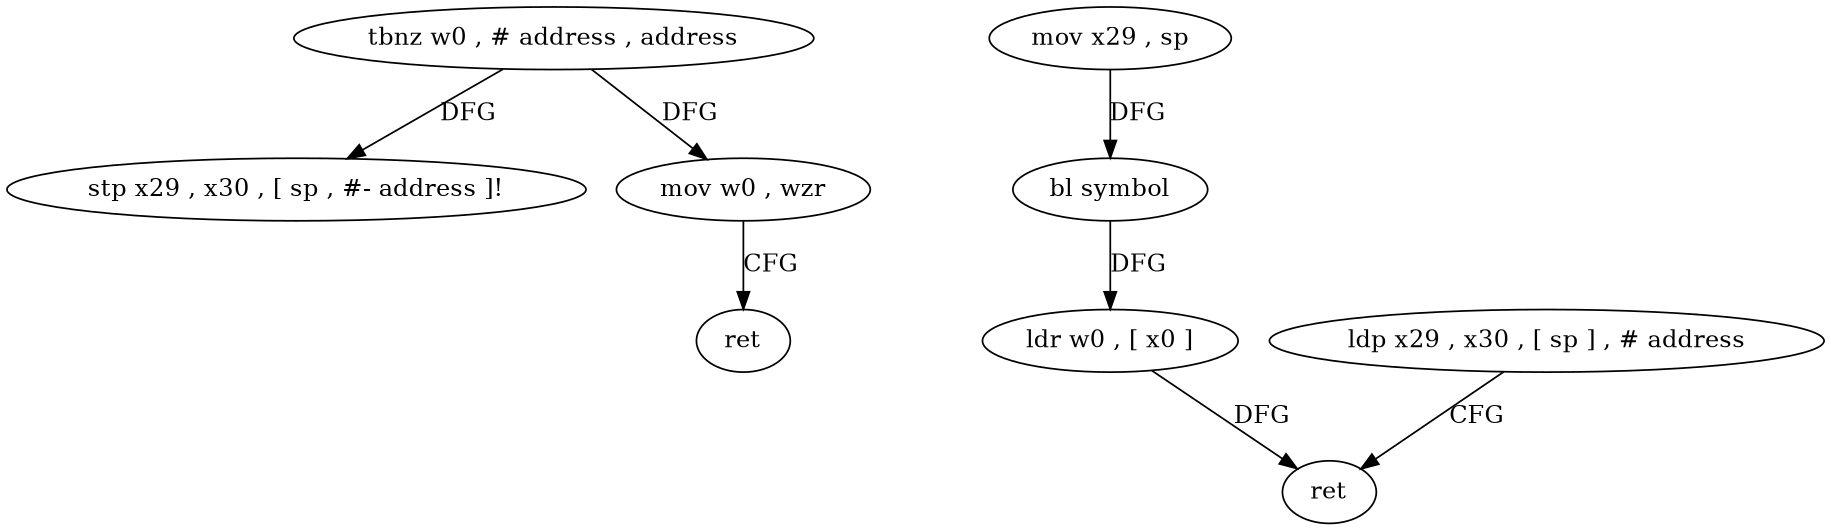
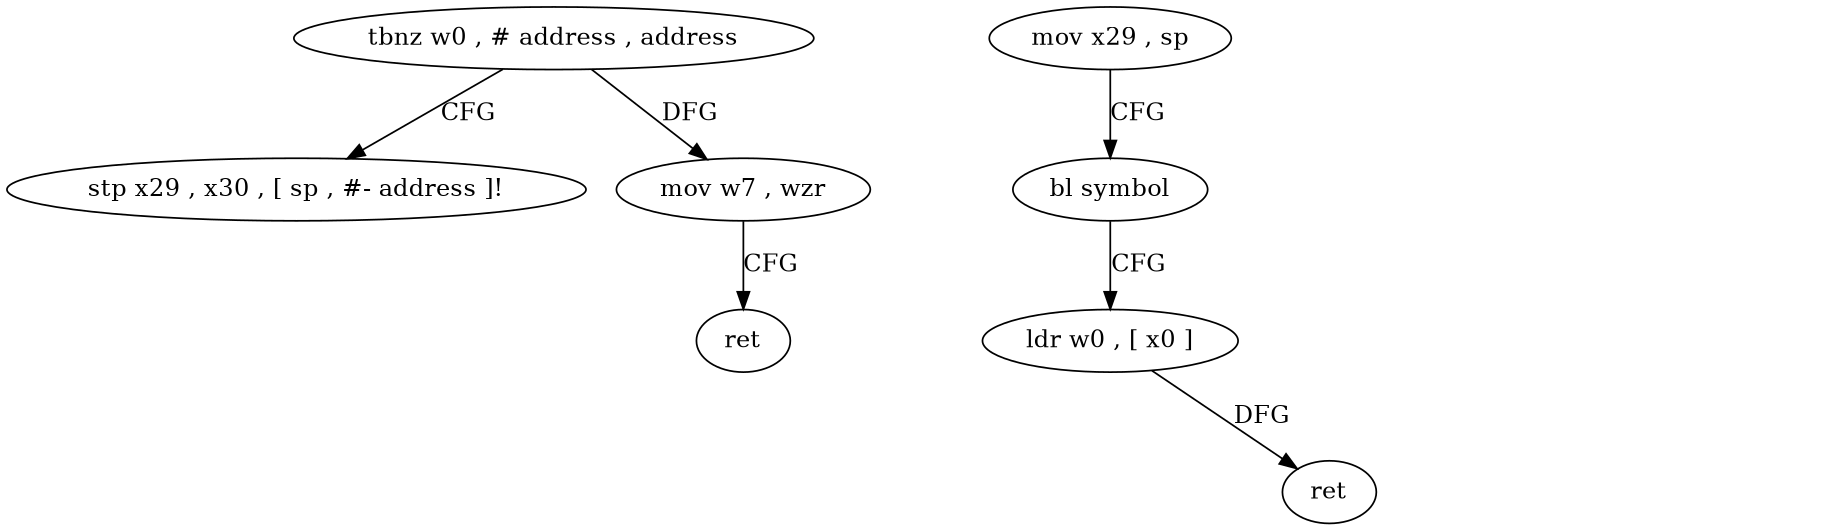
(469, 114) -> (469, 114)
(1138, 114) -> (1138, 114)
(743, 190) -> (743, 190)
(1139, 265) -> (1139, 265)
(1547, 341) -> none
